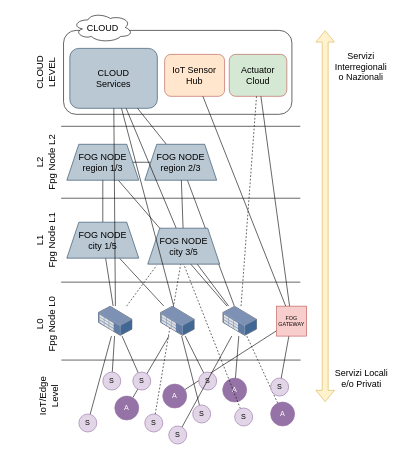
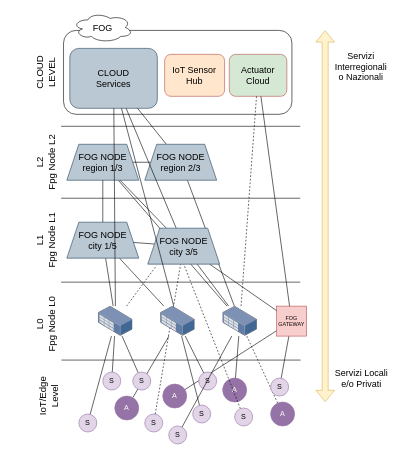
(103, 27) -> (103, 27)
(225, 151) -> (244, 288)
(182, 204) -> (145, 206)
none -> (145, 243)
